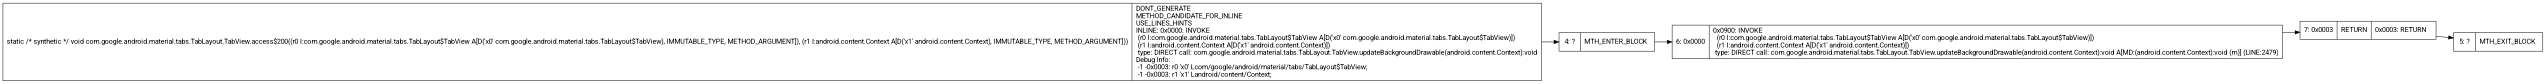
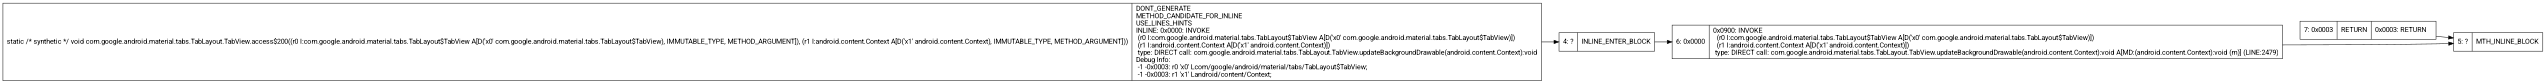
(2289, 33) -> (2366, 45)
(1616, 42) -> (1616, 42)
(2507, 42) -> (2507, 42)
